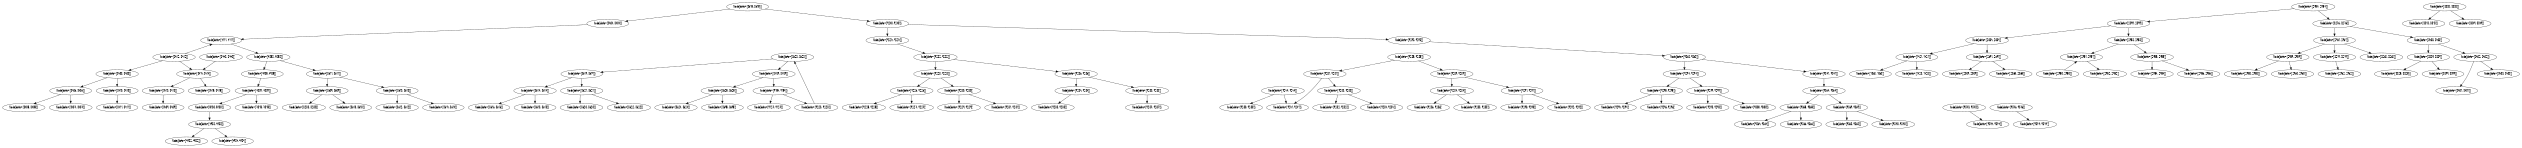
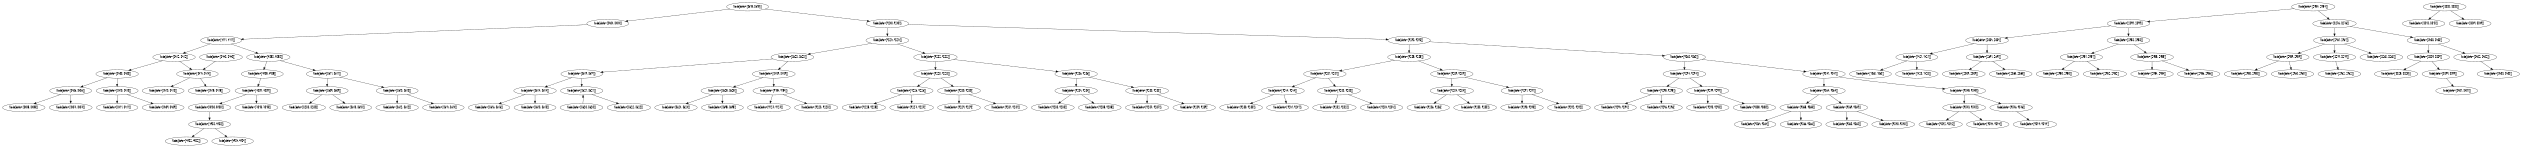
none -> (1409, 48)
(198, 49) -> (198, 48)
(2070, 66) -> (2069, 65)
(2469, 73) -> (2449, 81)
(805, 83) -> (841, 49)
(1310, 91) -> (1305, 82)
none -> (1964, 91)
(163, 98) -> (139, 99)
(580, 98) -> (583, 100)
none -> (1100, 108)
none -> (1194, 108)
none -> (1941, 124)
